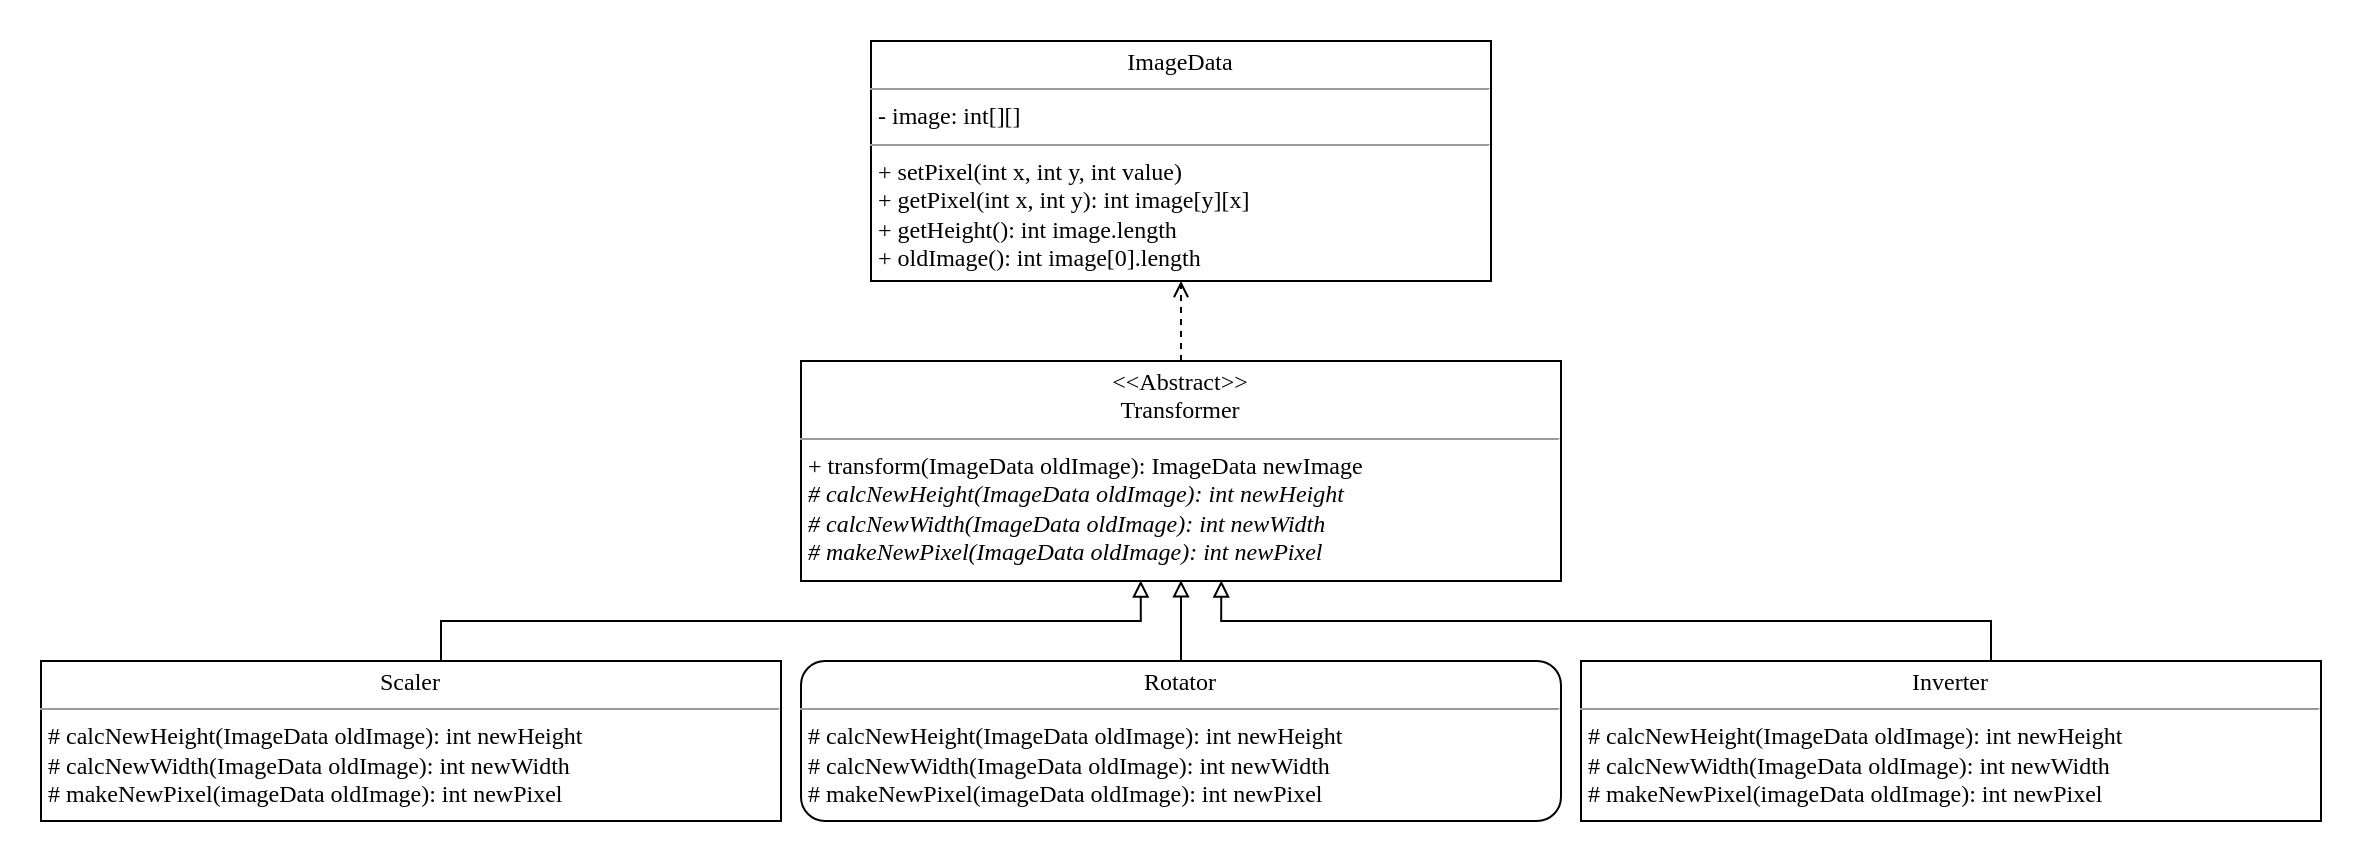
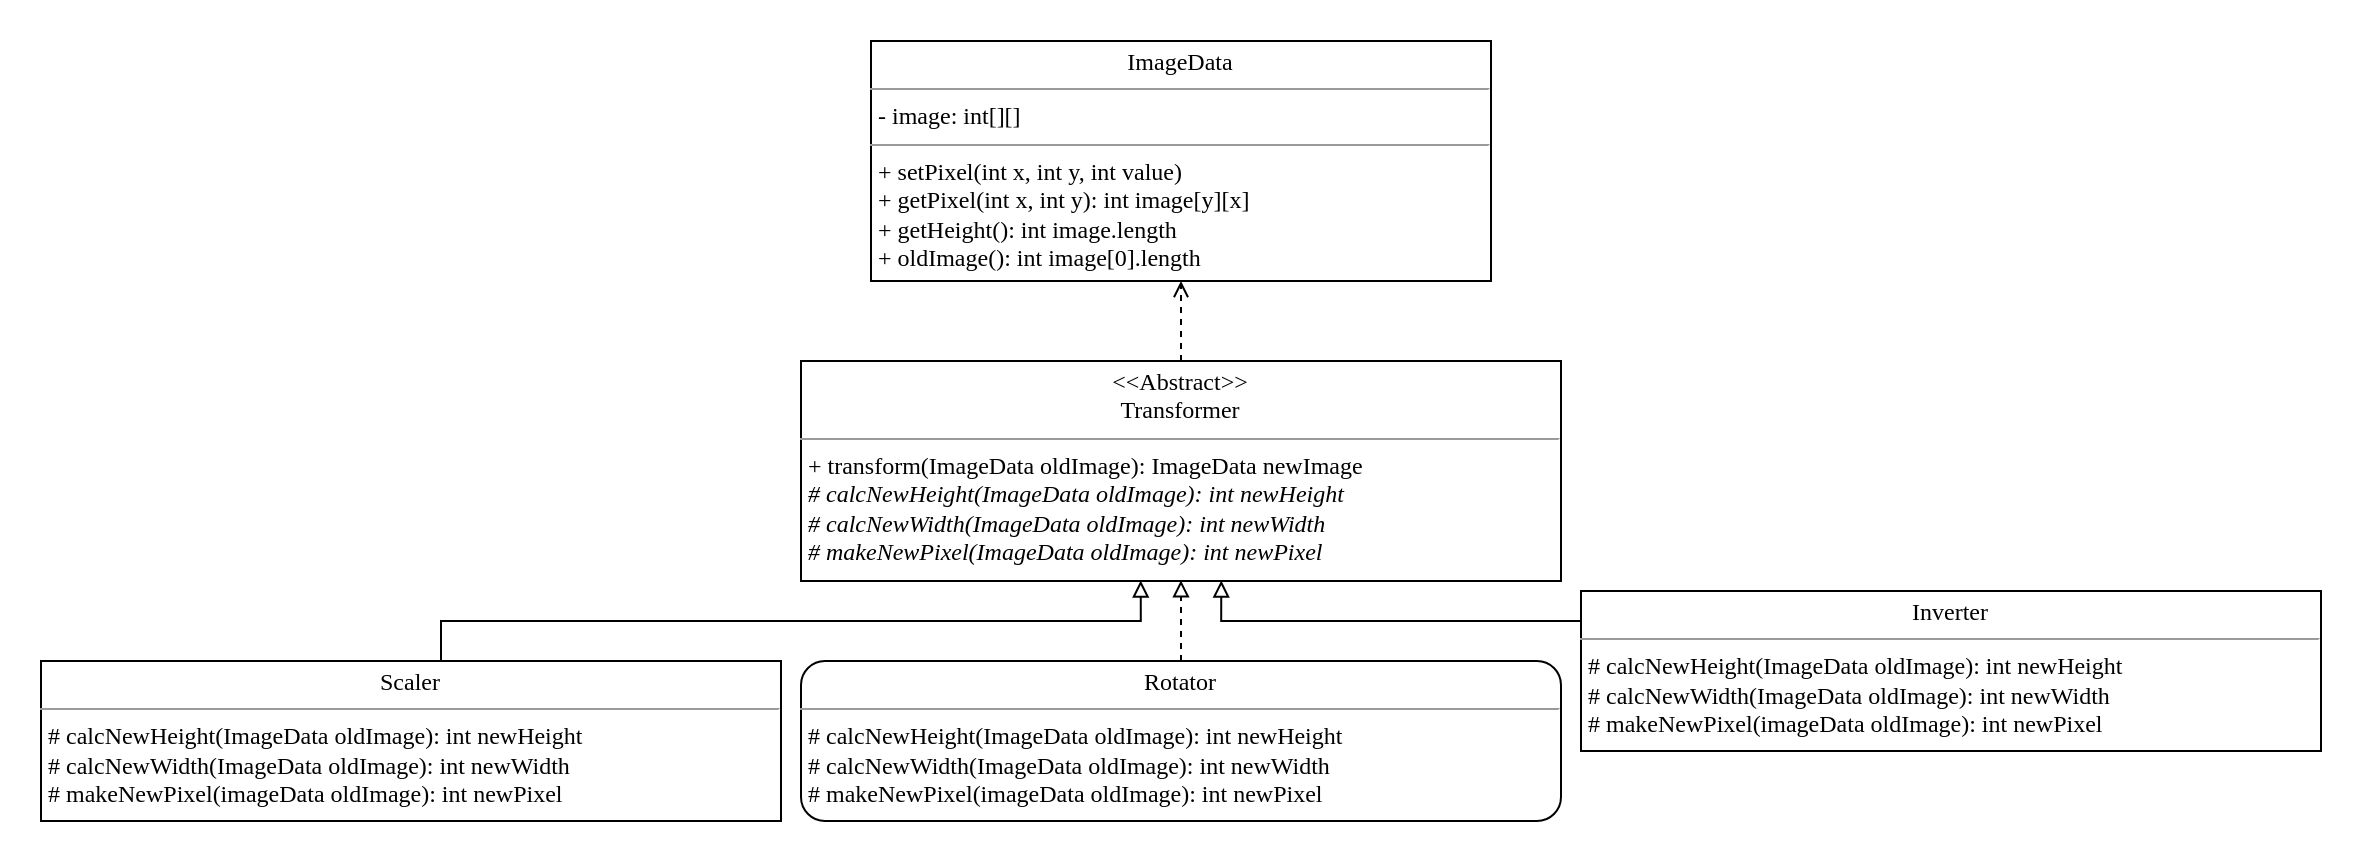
(1181, 628) -> (1181, 628)
(1951, 741) -> (1951, 671)
